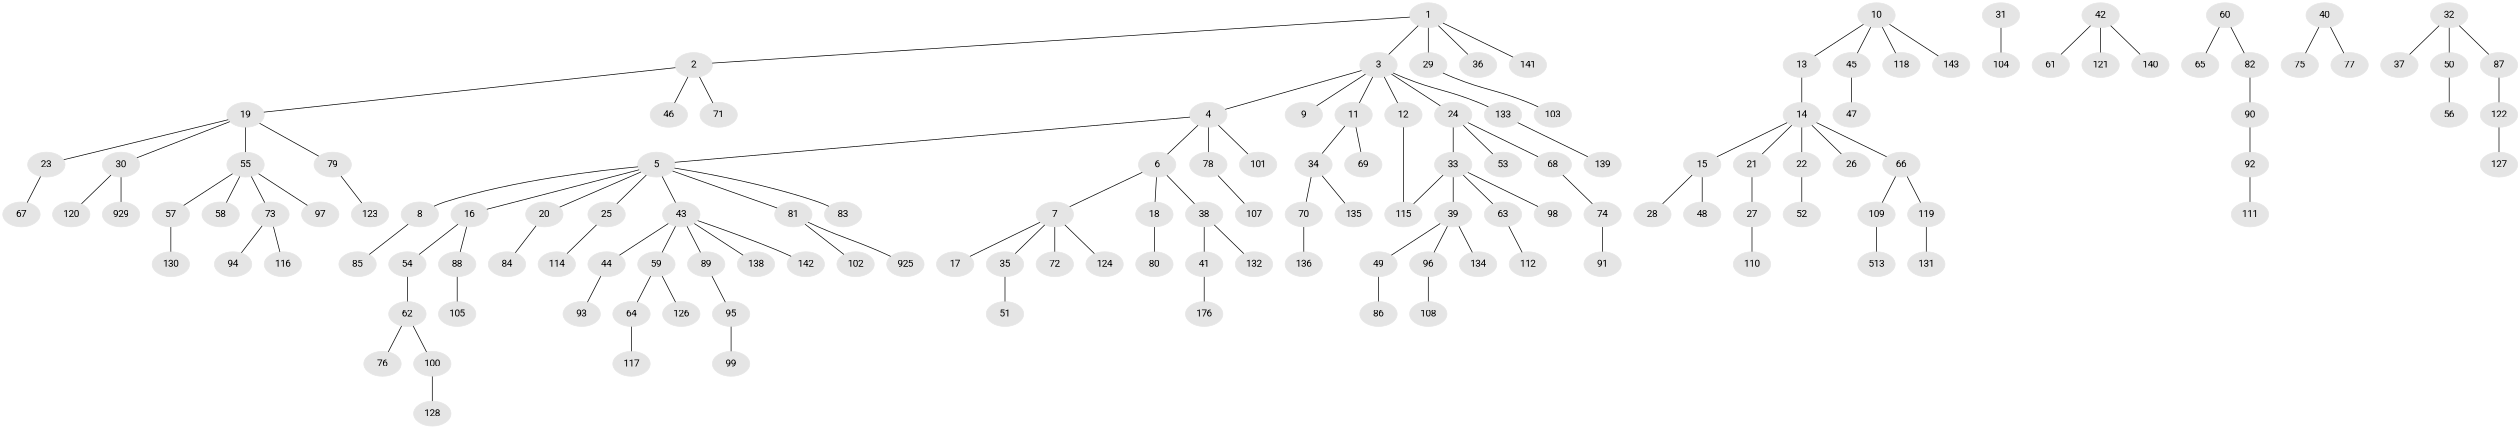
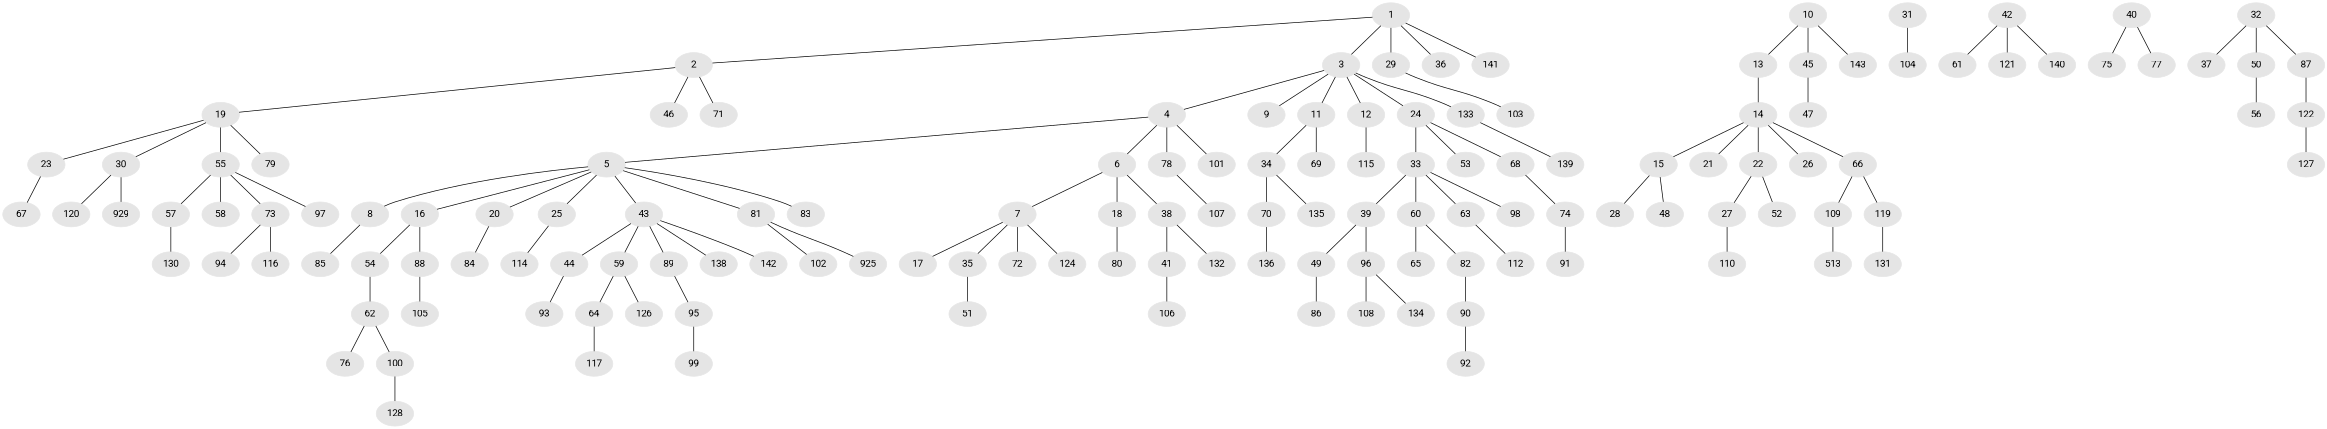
(1901, 65) -> none
(1428, 189) -> (1416, 190)
(1752, 190) -> (1743, 190)
(370, 214) -> none
(2250, 214) -> none
(1466, 239) -> (1391, 289)
(1204, 314) -> (1167, 314)
